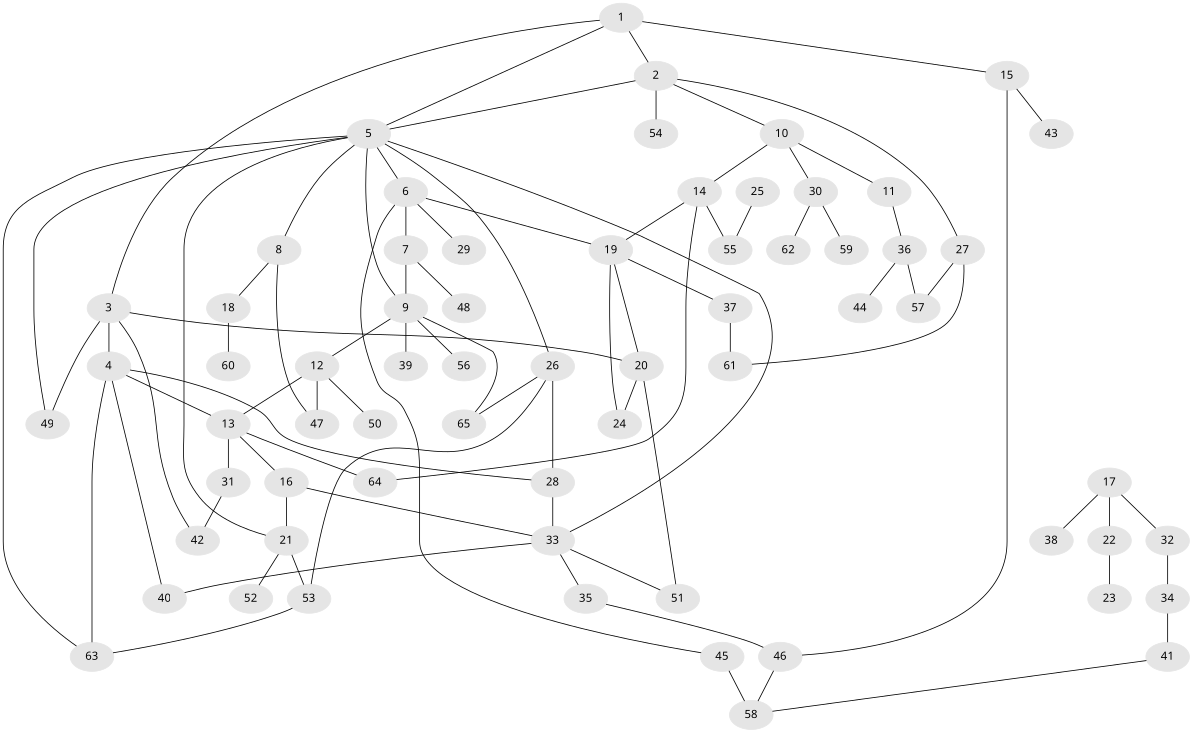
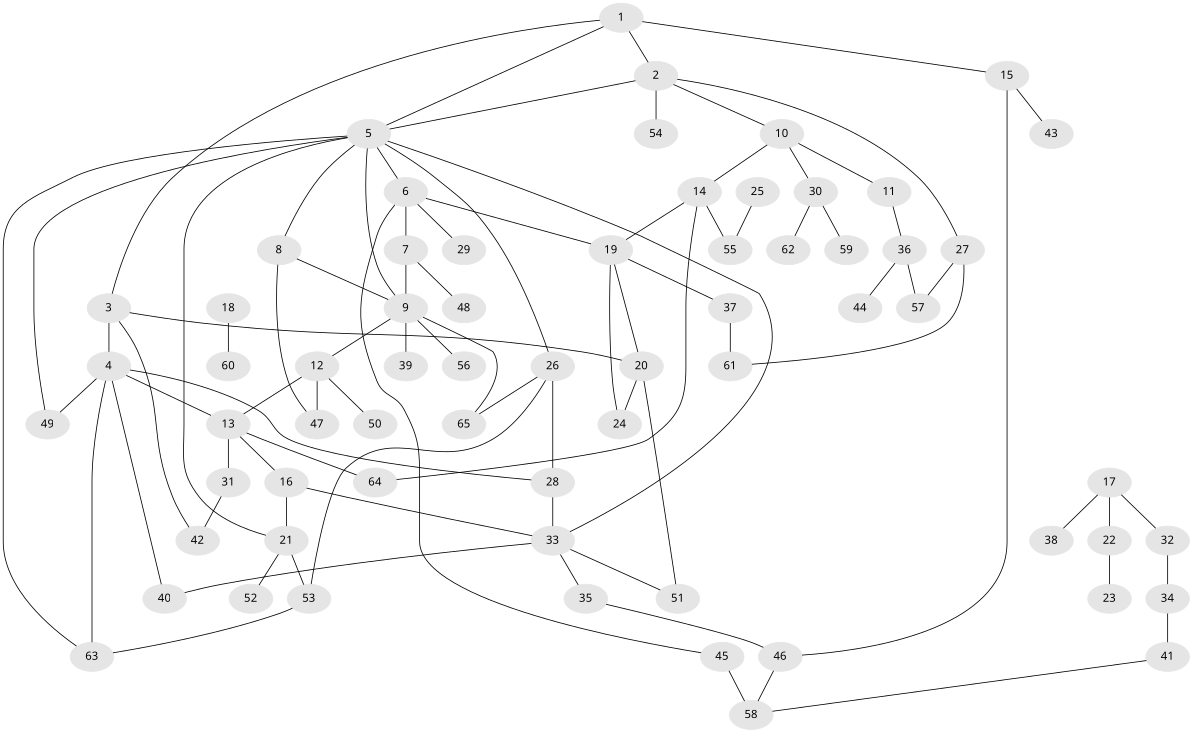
(254, 279) -> (343, 279)
(73, 364) -> (78, 395)
